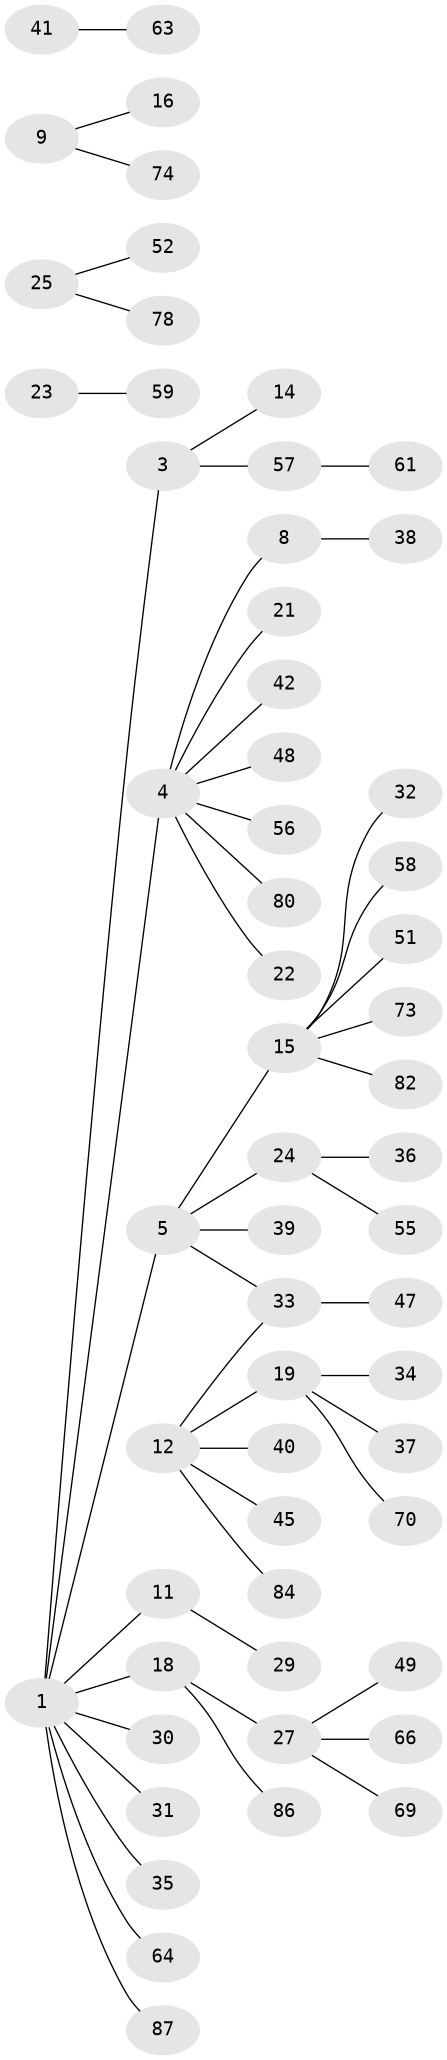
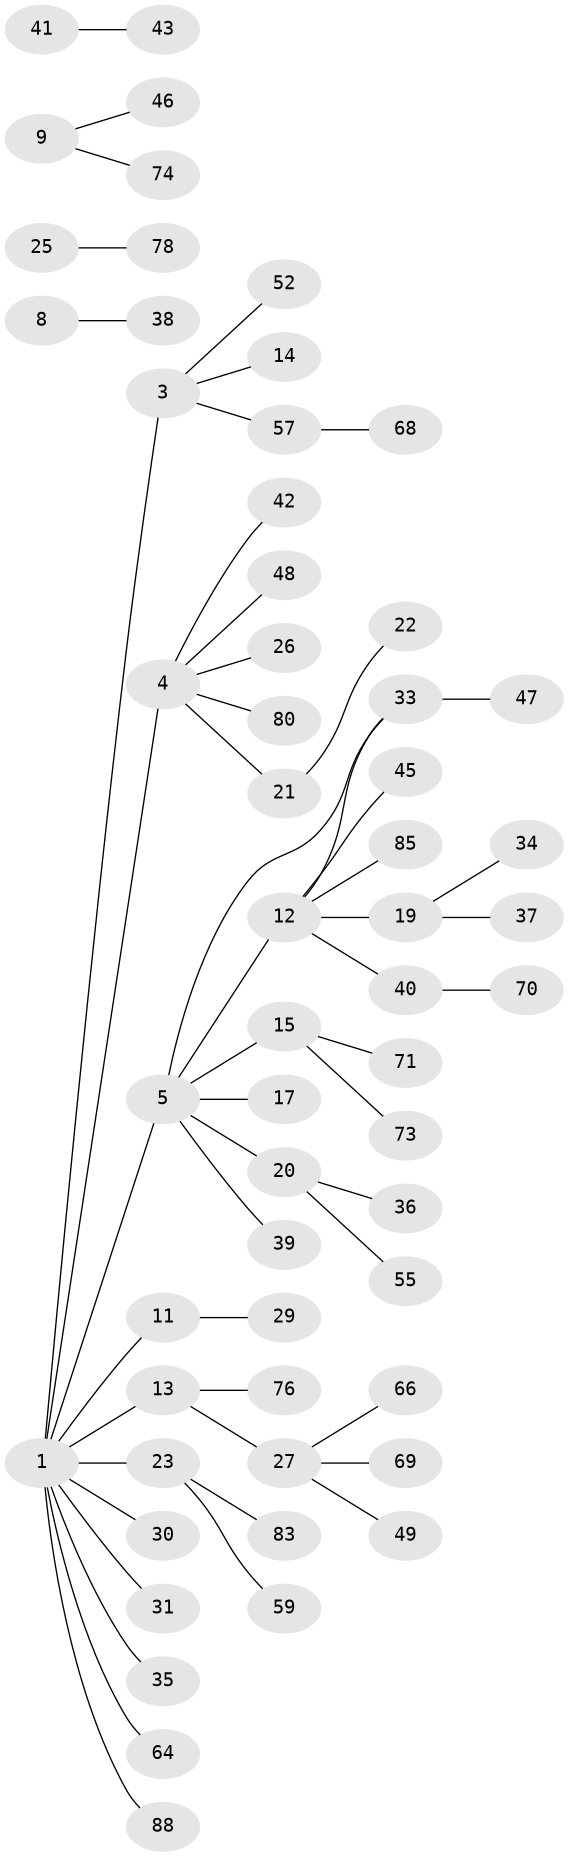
(163, 30) -> (163, 30)
(163, 102) -> (163, 102)
(103, 266) -> (224, 339)
(406, 466) -> (406, 430)
(206, 659) -> none
(406, 794) -> none
(284, 830) -> (284, 648)
(406, 866) -> none
(215, 889) -> (345, 710)
(406, 939) -> (406, 1063)
none -> (224, 1008)
(406, 1085) -> none
none -> (284, 1099)
(284, 1157) -> (284, 1172)
(345, 1448) -> (466, 990)
none -> (103, 1463)
none -> (284, 1536)
(284, 1594) -> (406, 845)
(163, 1667) -> (163, 1390)
(284, 1812) -> (284, 1390)
(163, 2030) -> (163, 1827)
